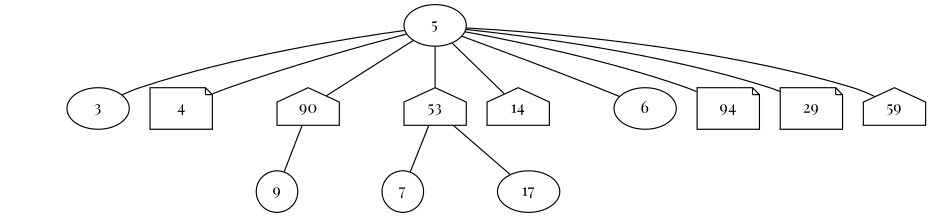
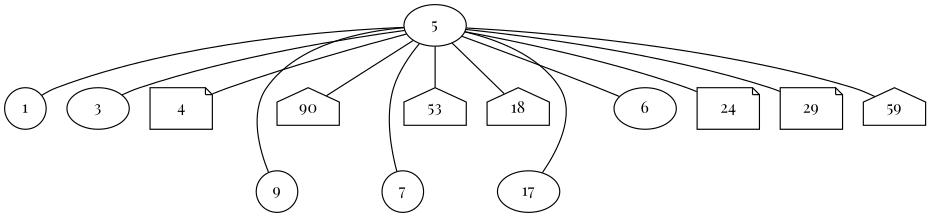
none -> (25, 108)
(518, 108) -> (518, 108)
(728, 108) -> (728, 108)
(293, 149) -> (305, 55)
(420, 149) -> (390, 104)
(482, 150) -> (553, 79)
